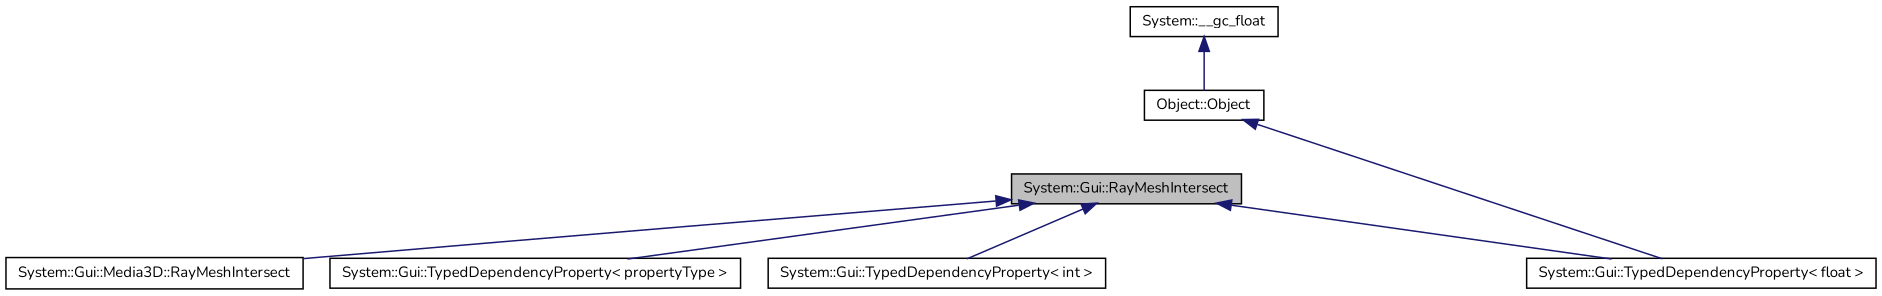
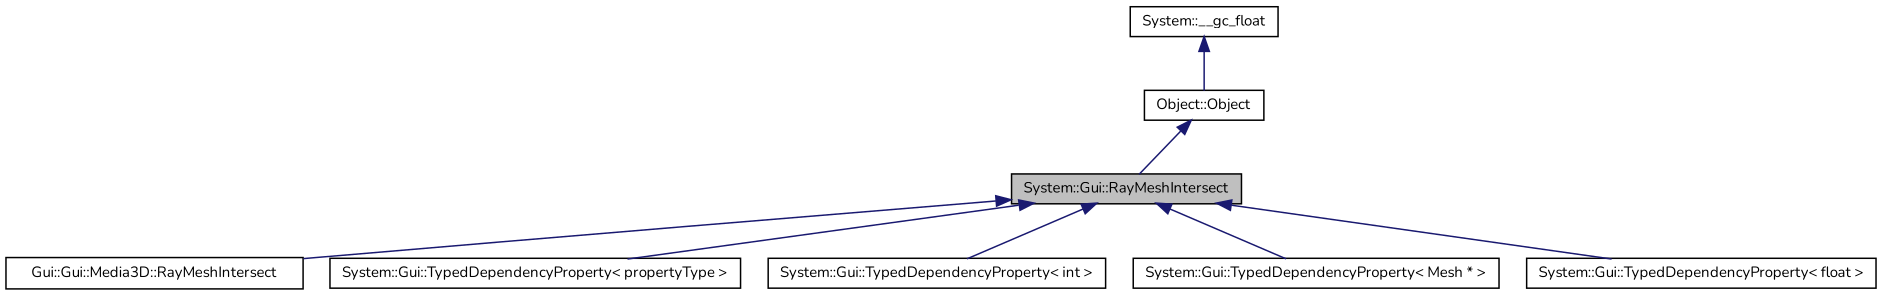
(1460, 192) -> (1160, 153)
(155, 273) -> (155, 273)
none -> (1316, 273)
